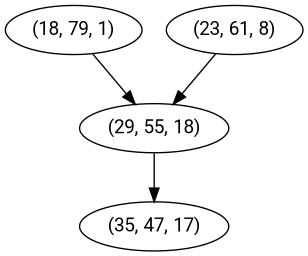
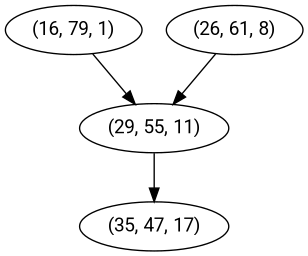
(74, 30) -> (74, 30)
(235, 30) -> (235, 30)
(154, 128) -> (154, 128)
